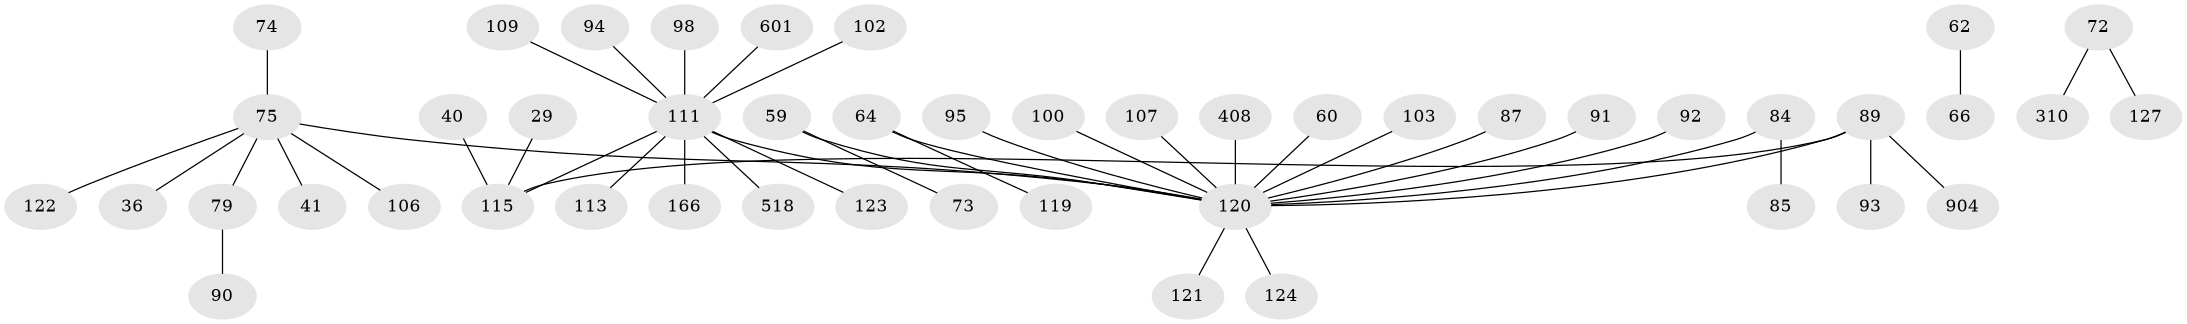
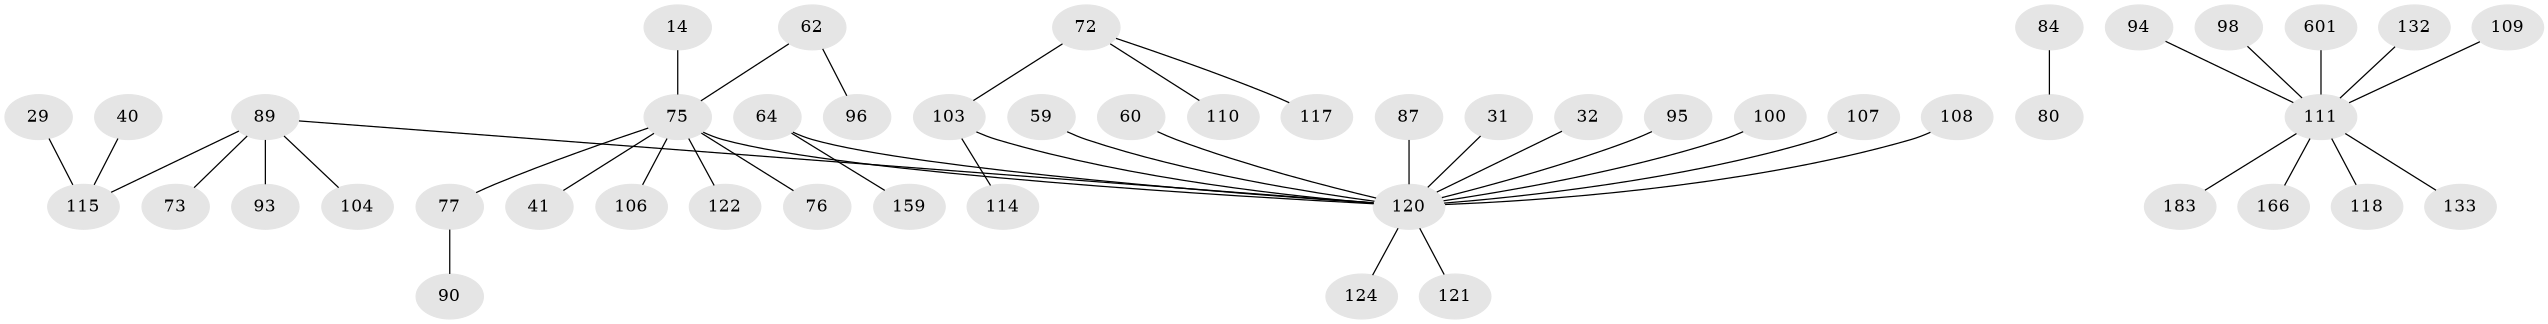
(267, 27) -> (678, 27)
(870, 27) -> (2414, 27)
none -> (745, 72)
none -> (1018, 72)
(1235, 117) -> (1957, 117)
(1602, 117) -> (1499, 117)
(1691, 117) -> (1588, 117)
(1960, 117) -> (857, 117)
(2053, 117) -> (1223, 117)
(2146, 117) -> (1317, 117)
(588, 163) -> none
(955, 172) -> none
(904, 177) -> (221, 162)
(1516, 184) -> none
(133, 207) -> (817, 207)
(223, 207) -> (450, 207)
(591, 207) -> (2180, 207)
(778, 207) -> (2367, 207)
(872, 207) -> (2461, 207)
none -> (1003, 207)
(1056, 207) -> (909, 207)
(1781, 207) -> (2049, 117)
(1963, 207) -> (358, 207)
